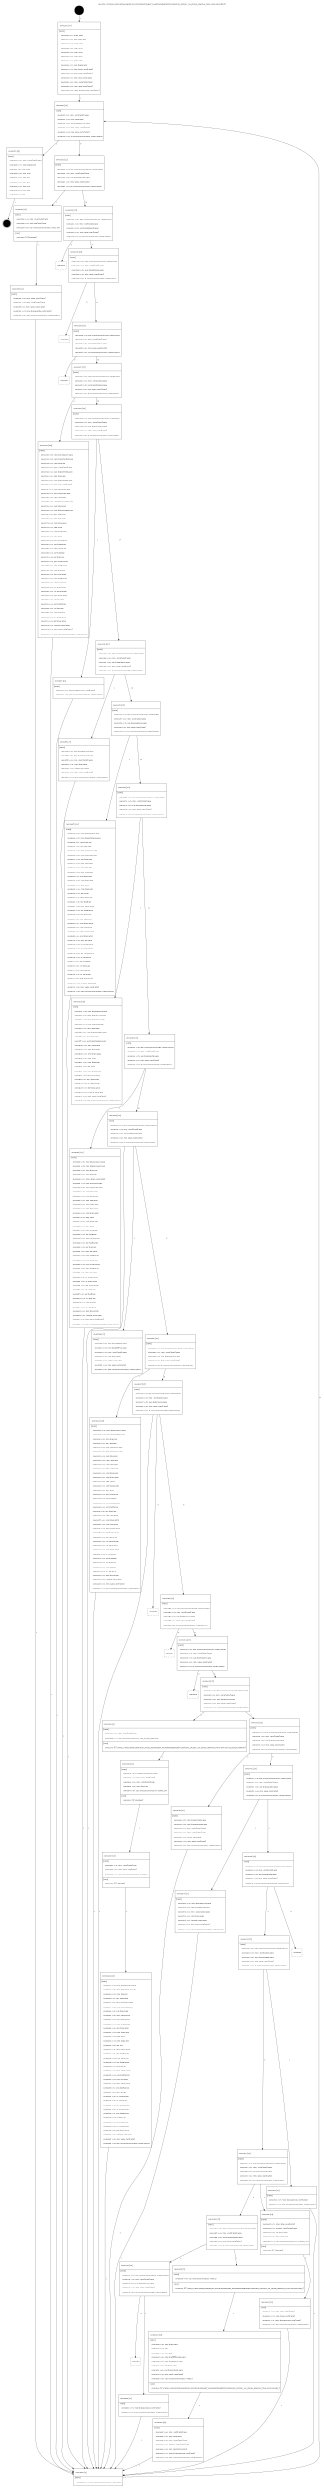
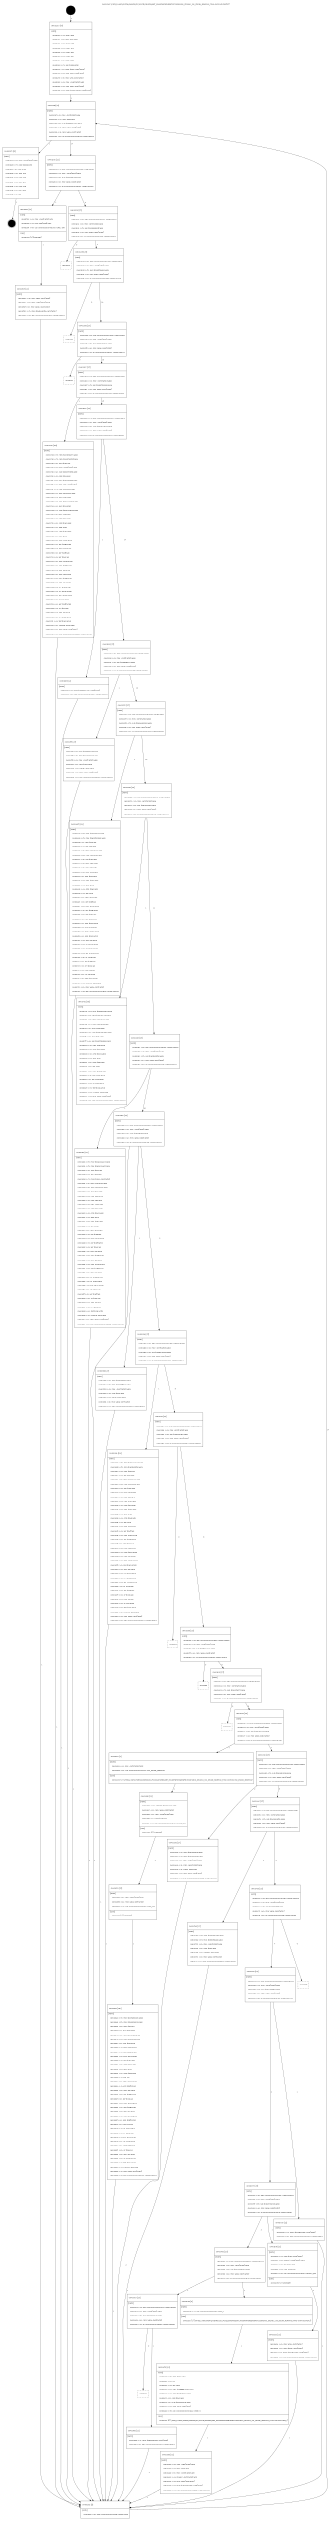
(98, 1937) -> (100, 1954)
